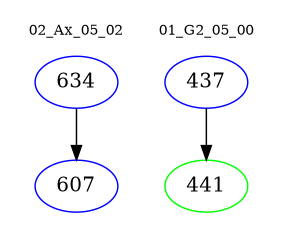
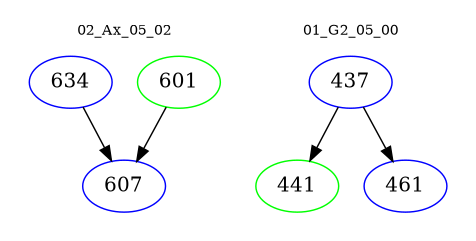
none -> (179, 82)
none -> (405, 186)
